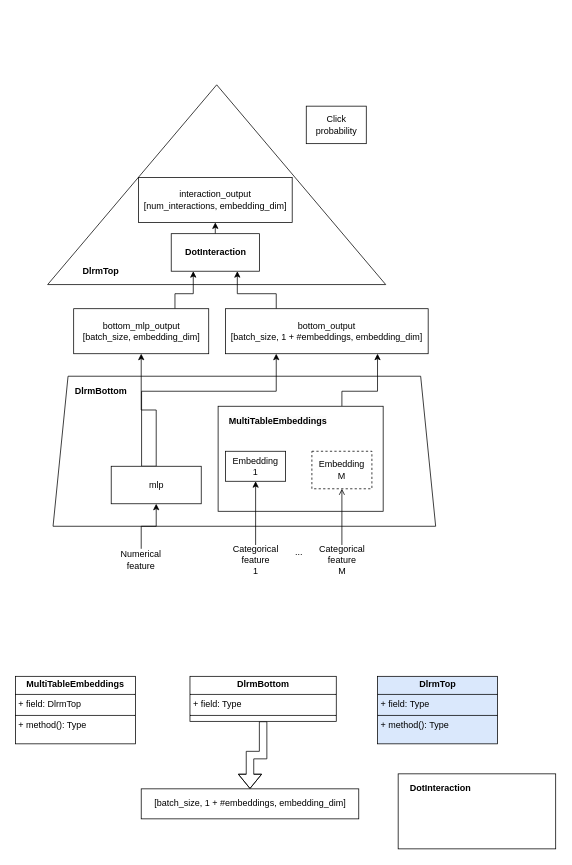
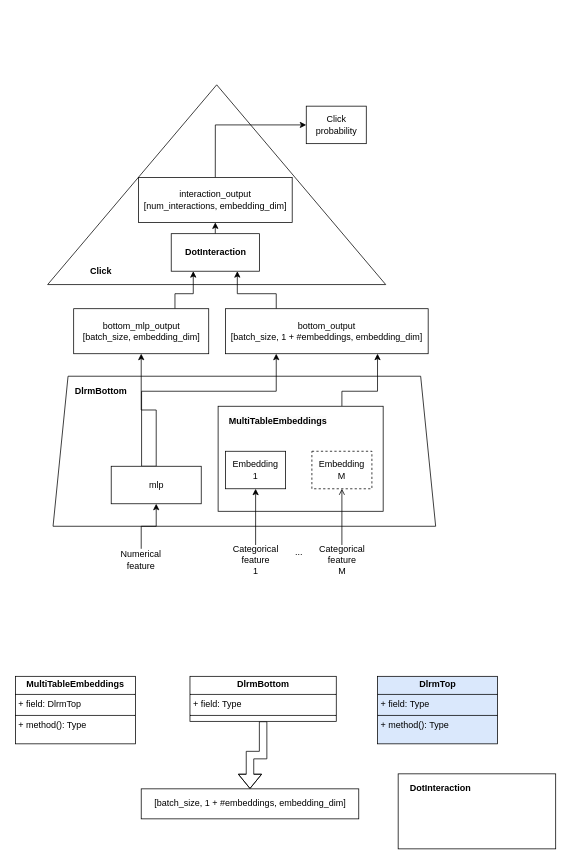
none -> (215, 150)
(101, 271) -> (101, 271)
(255, 466) -> (255, 470)
